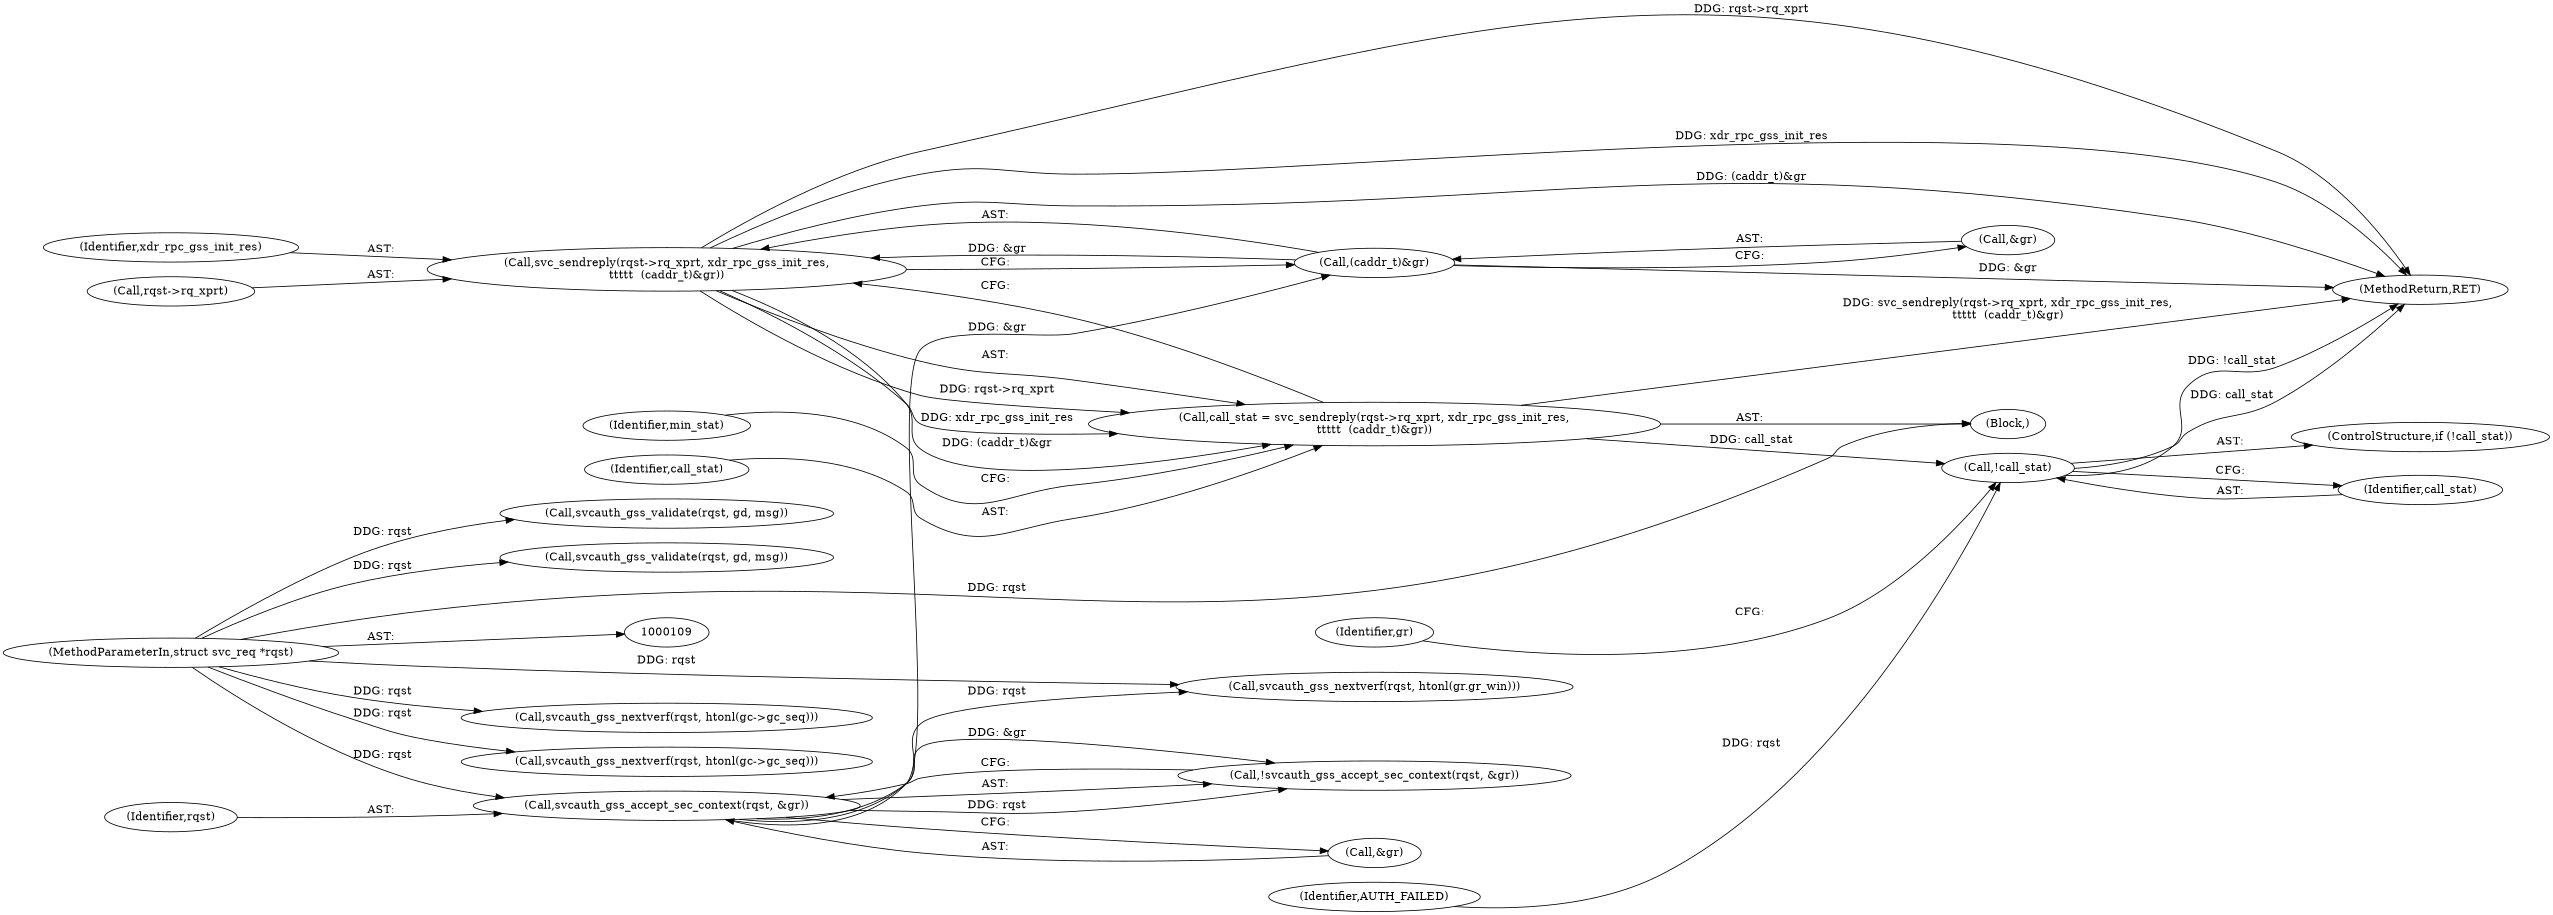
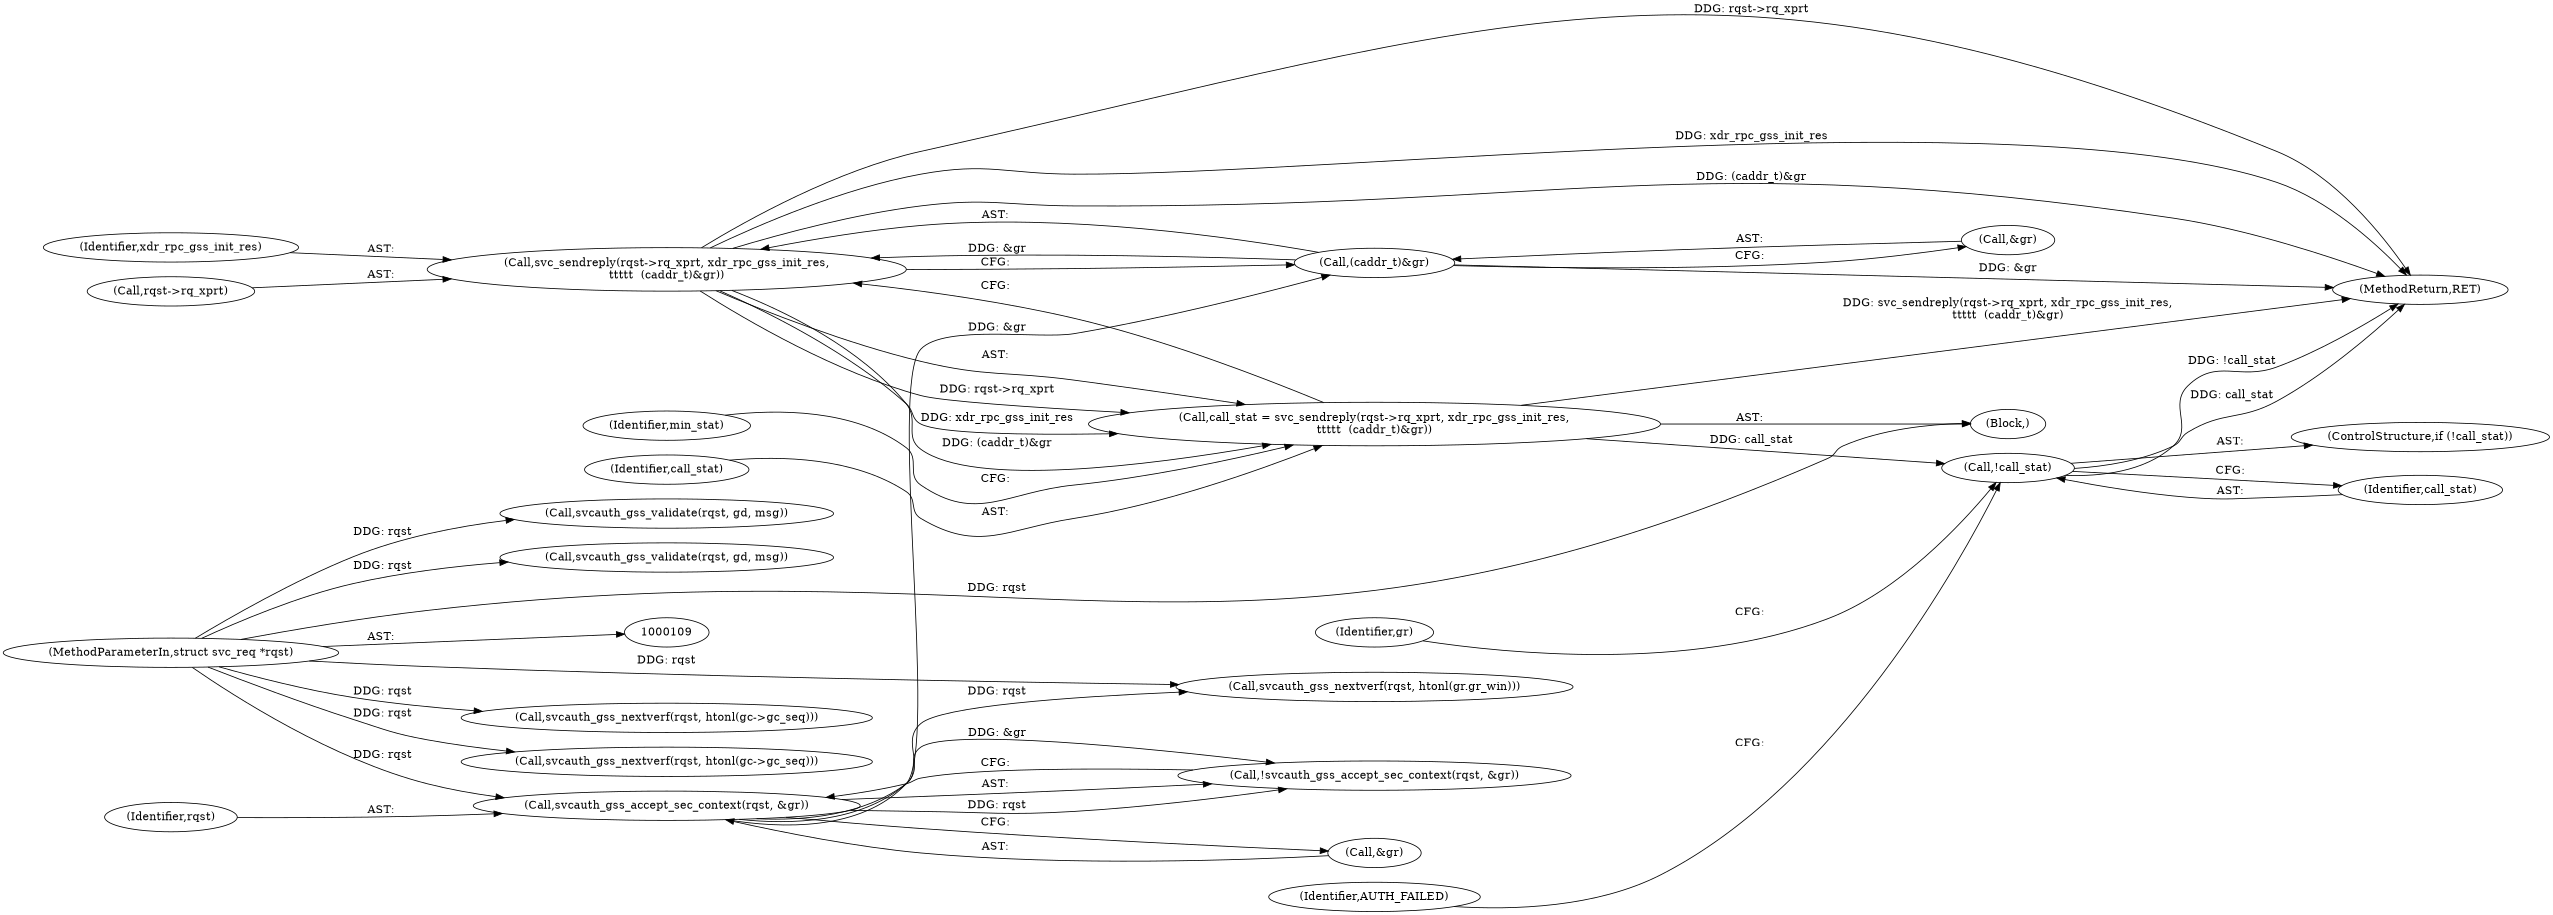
(1752, 743) -> (1752, 743)
